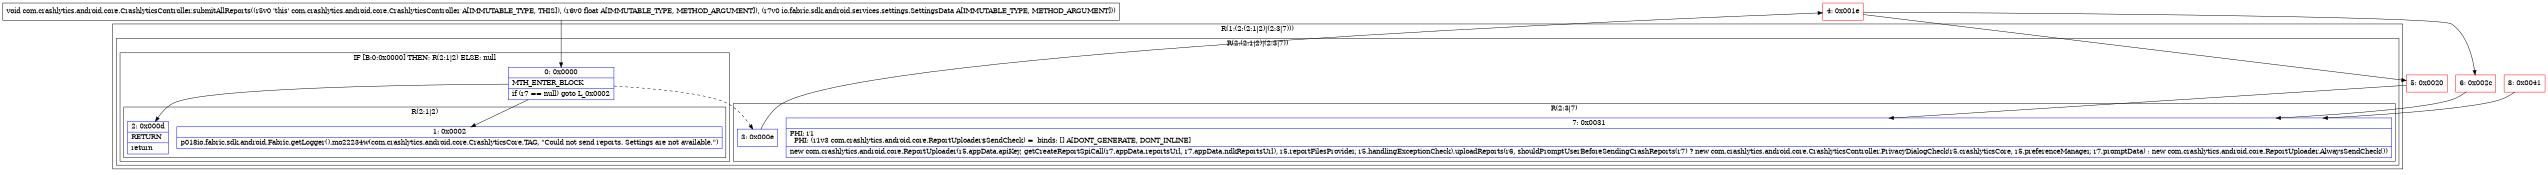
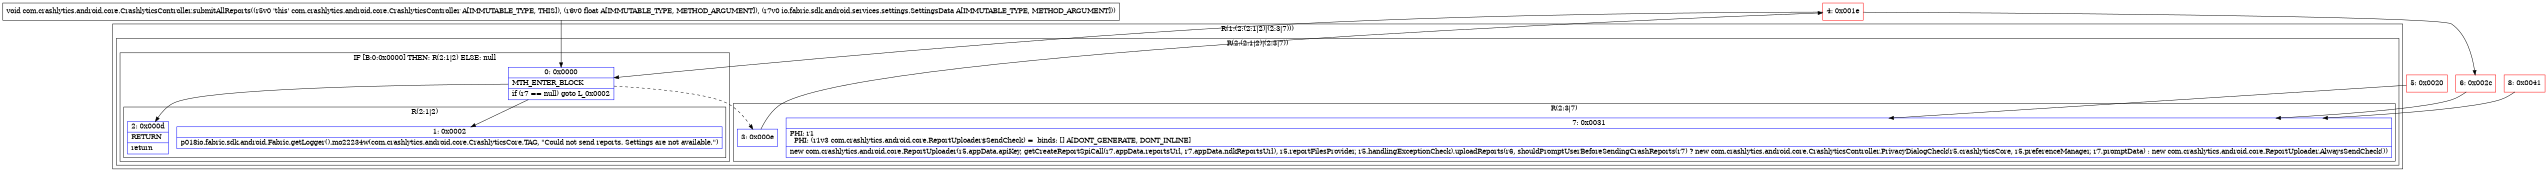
(2132, 47) -> (1220, 28)
